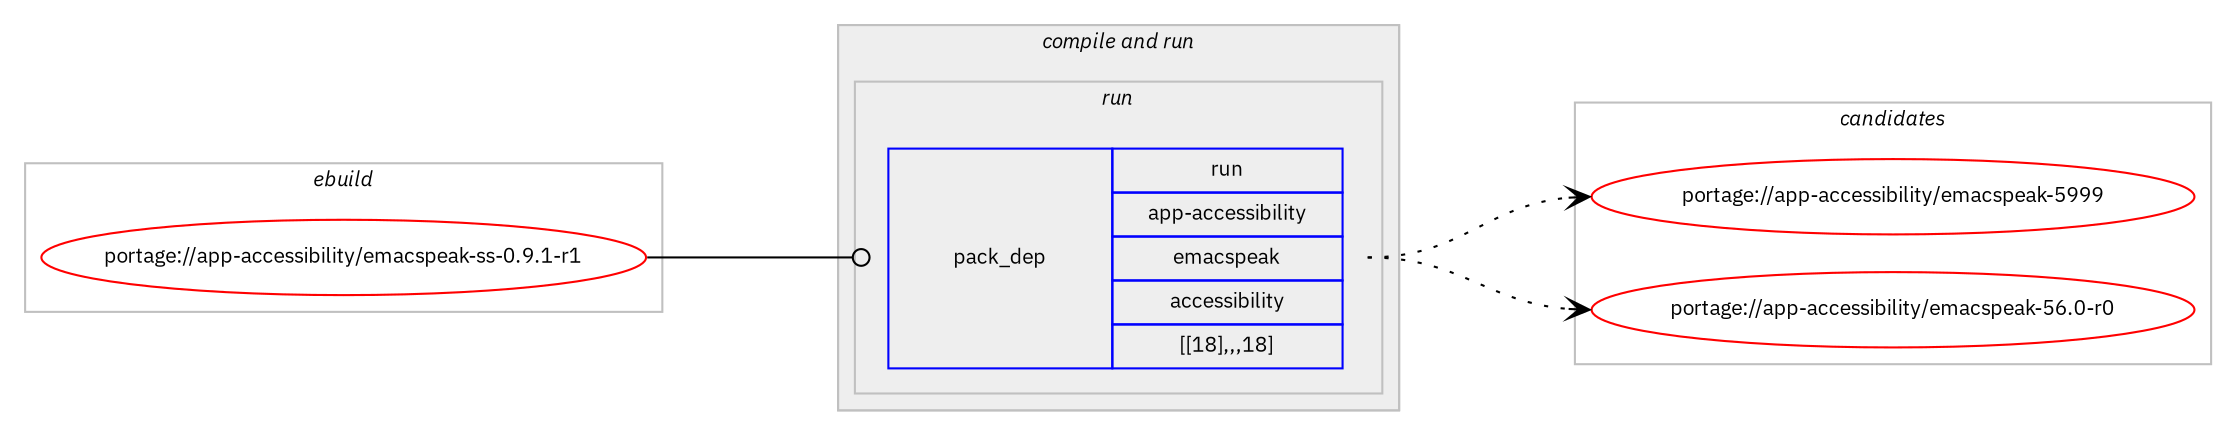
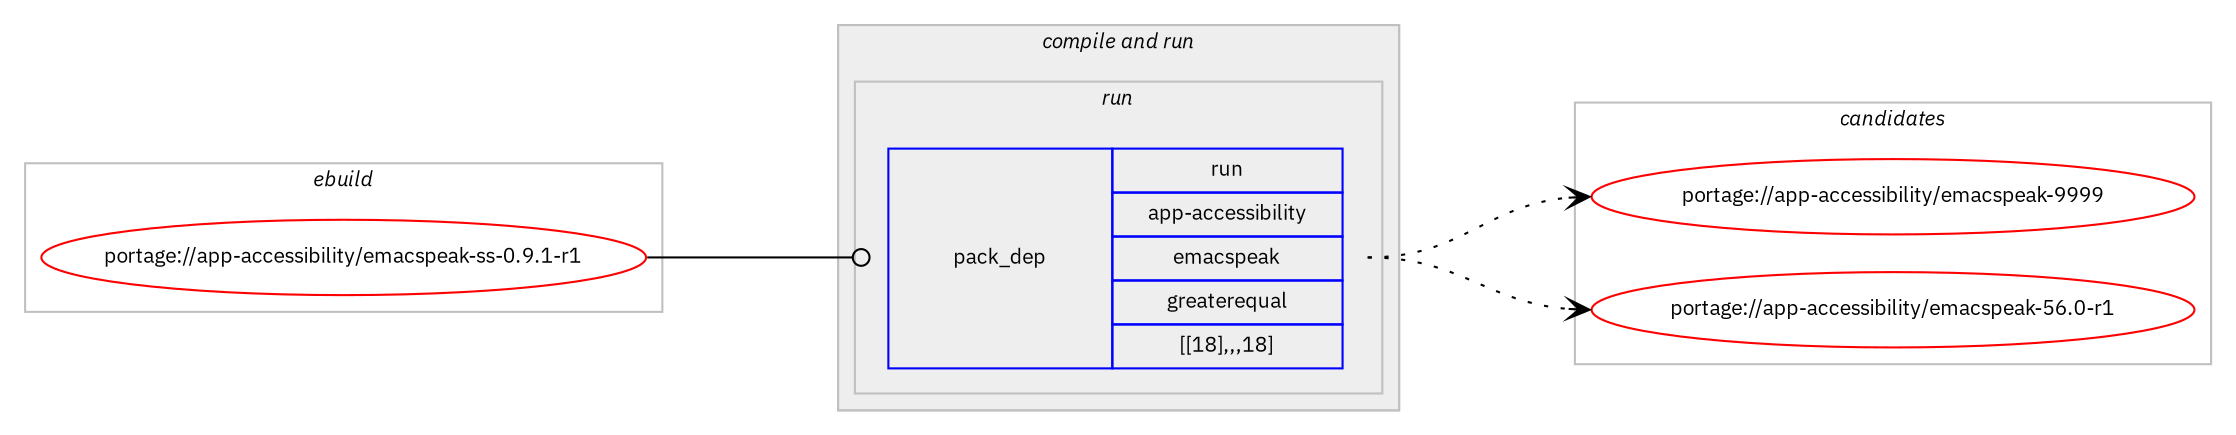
(1893, 197) -> (1893, 197)
(1227, 301) -> (1227, 301)
(1893, 310) -> (1893, 310)
